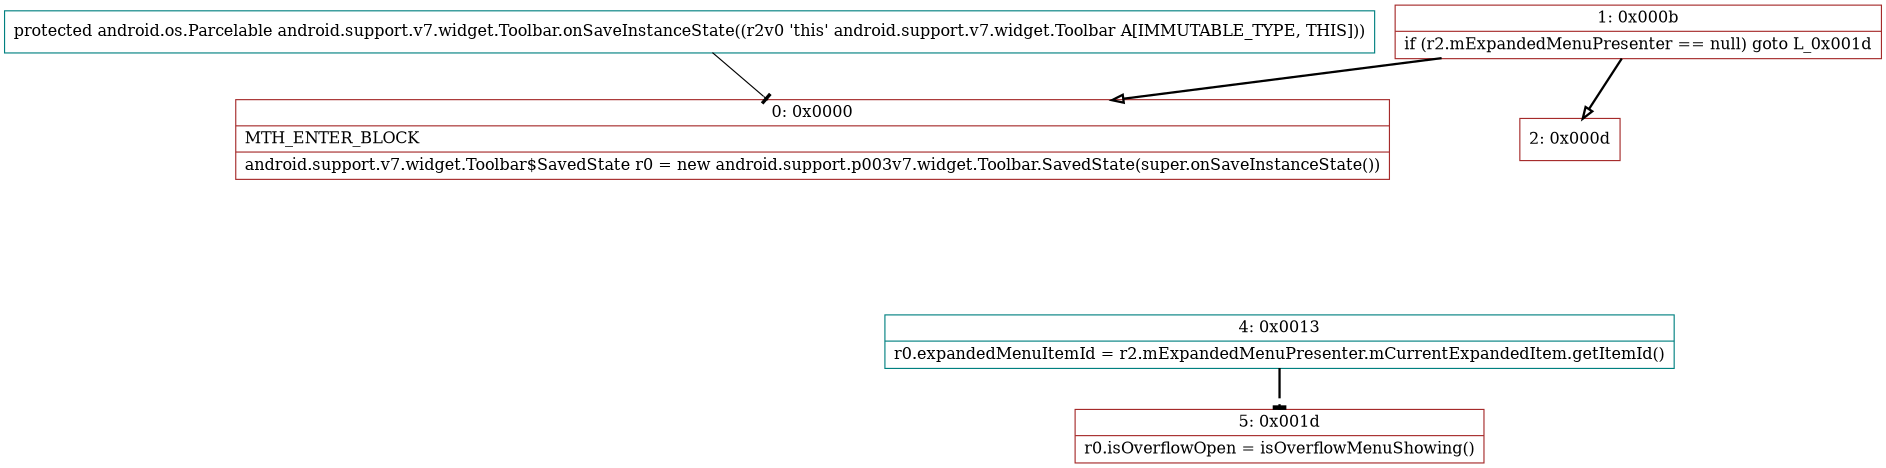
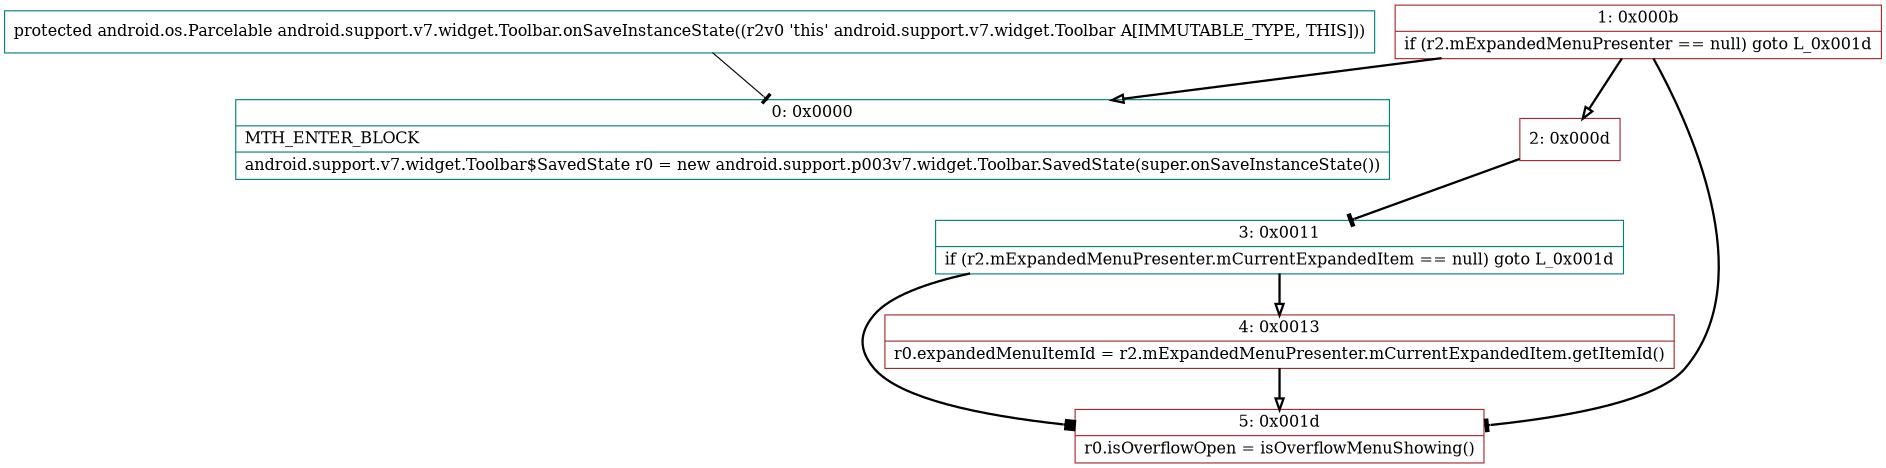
(813, 140) -> (813, 140)
none -> (1280, 247)
none -> (1712, 313)
(1280, 342) -> (1280, 342)
(1280, 383) -> (1280, 383)
